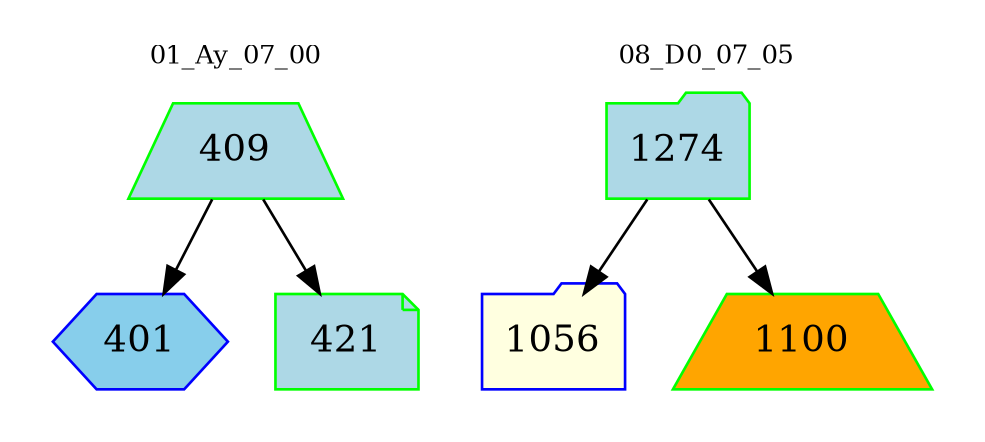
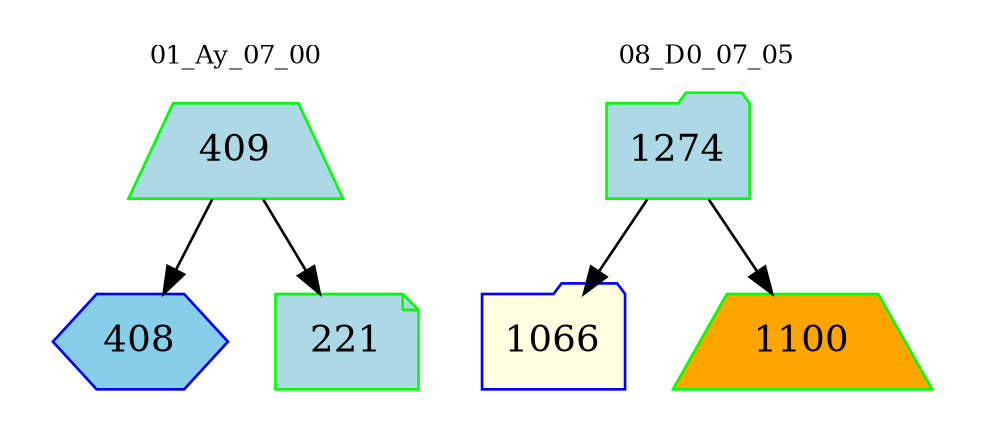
(140, 342) -> (140, 342)
(347, 342) -> (347, 342)
(554, 342) -> (554, 342)
